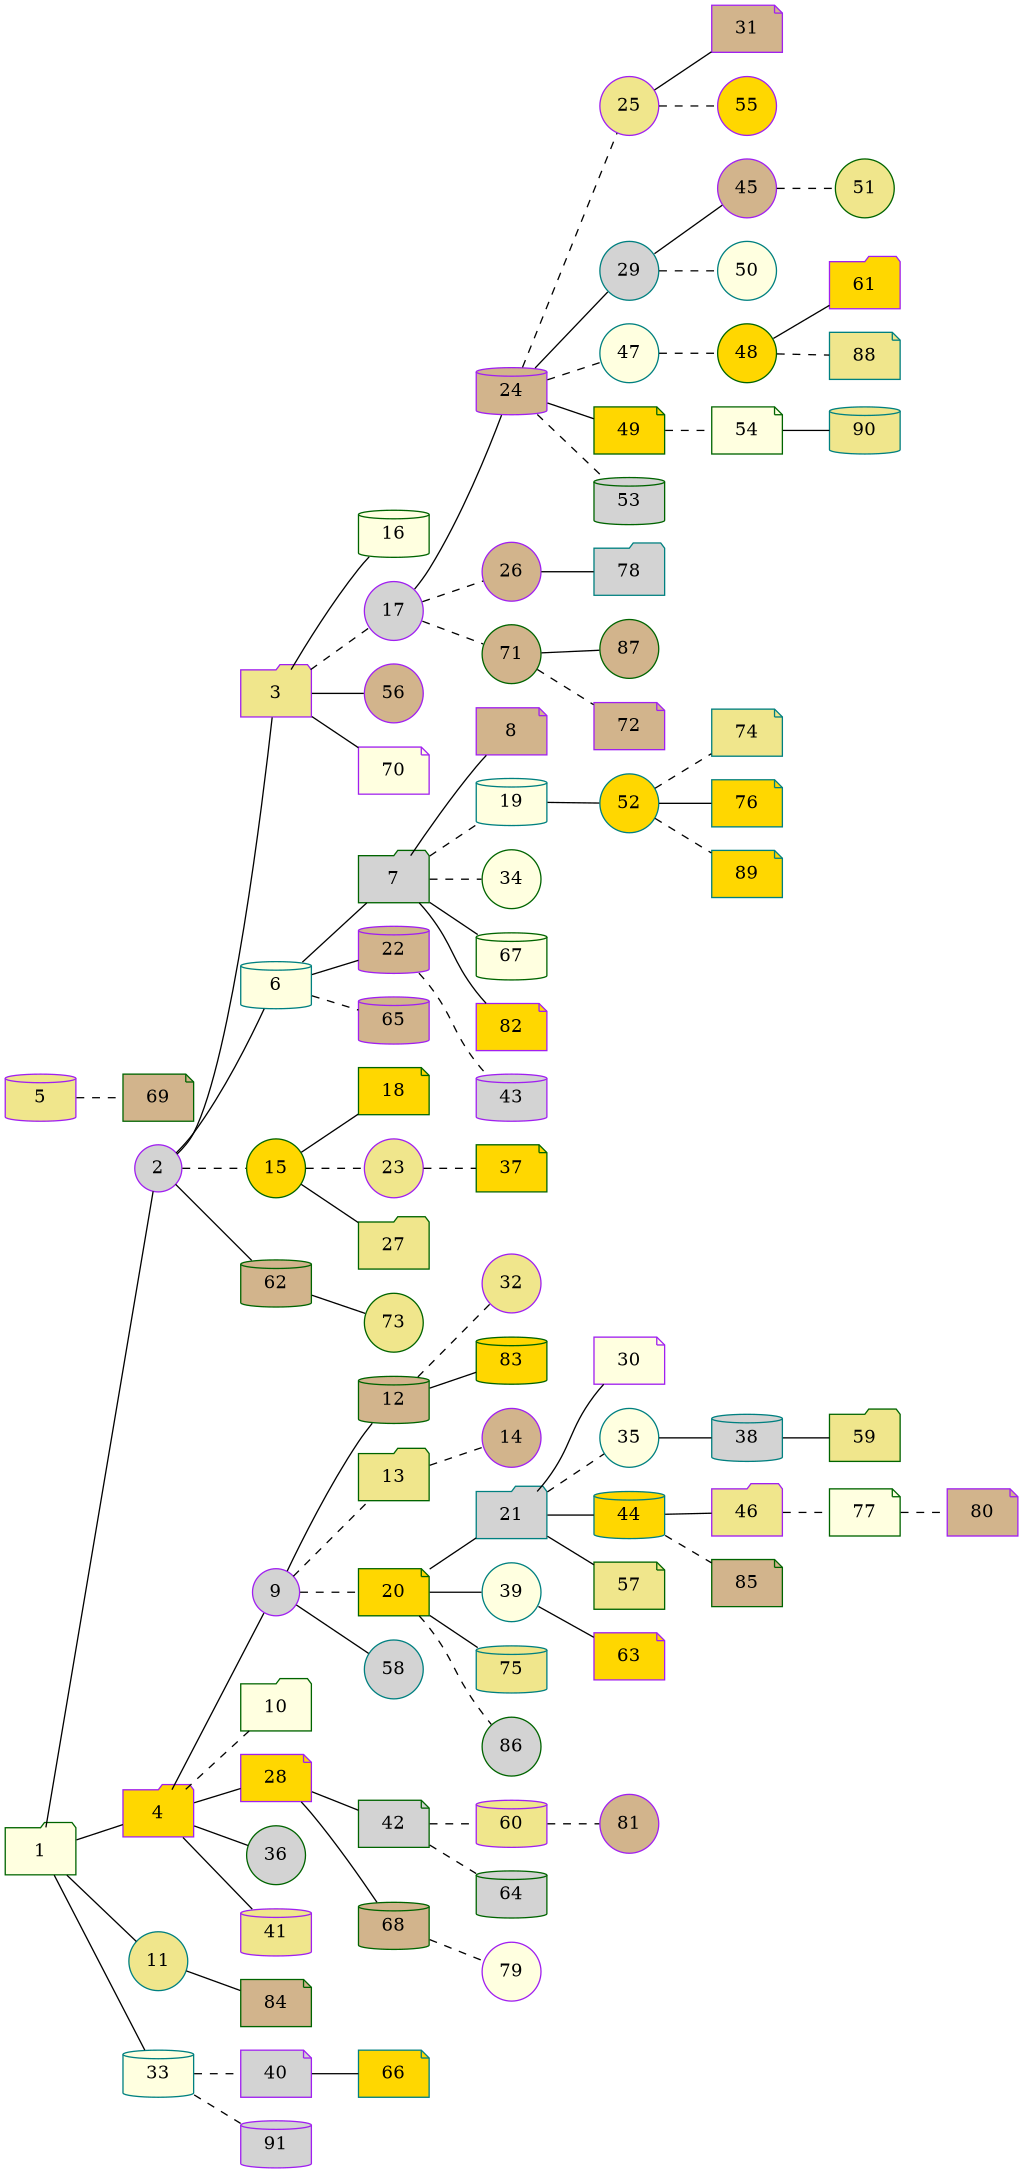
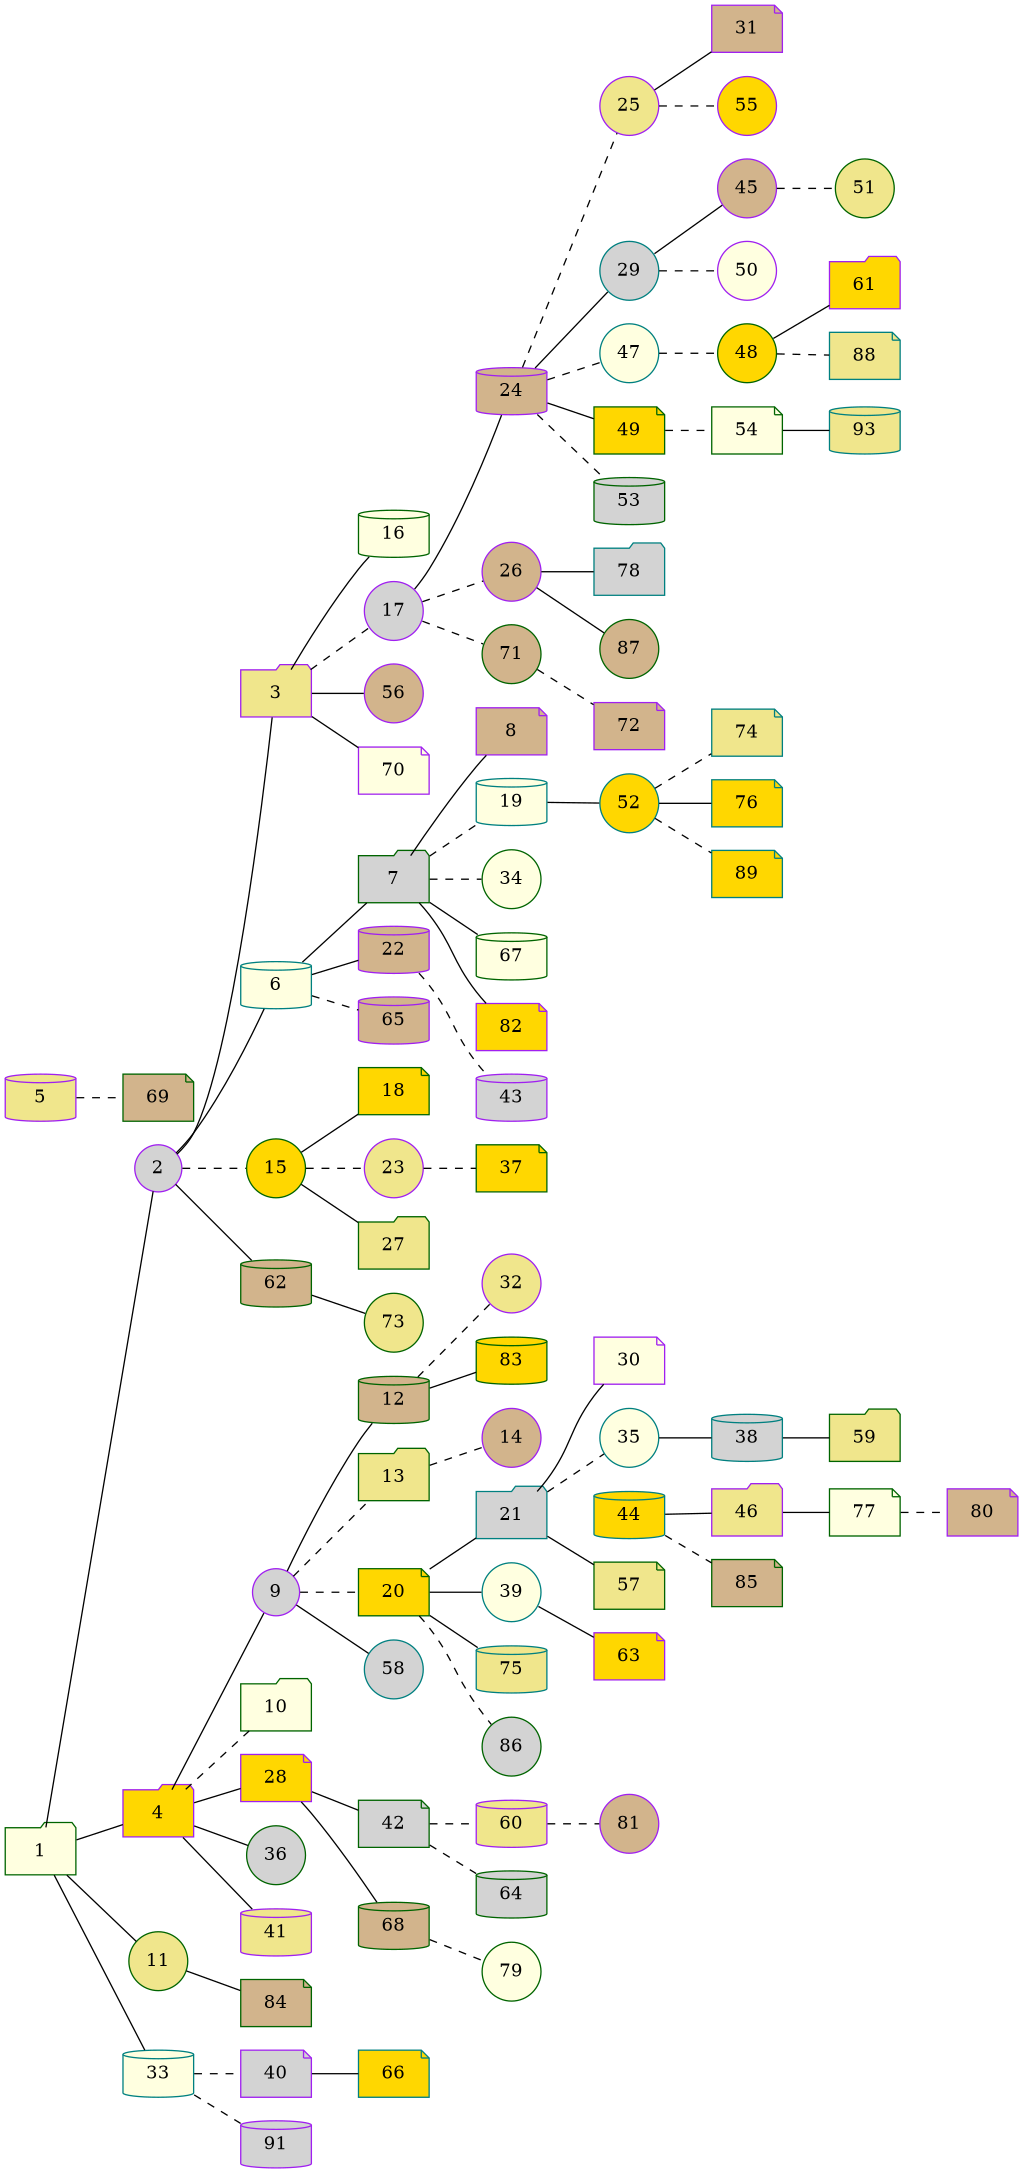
(747, 271) -> (747, 271)
(865, 430) -> (865, 430)
(570, 652) -> (570, 610)
(806, 1512) -> (806, 1512)
(571, 1515) -> none
(158, 1961) -> (158, 1961)
(512, 1972) -> (512, 1972)
